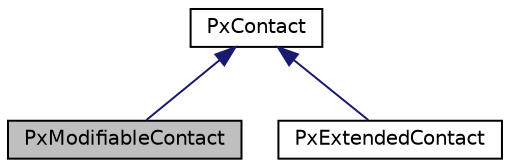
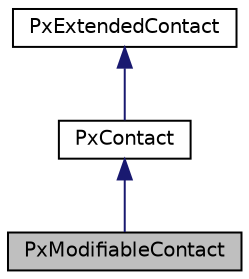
(331, 90) -> (125, 94)
